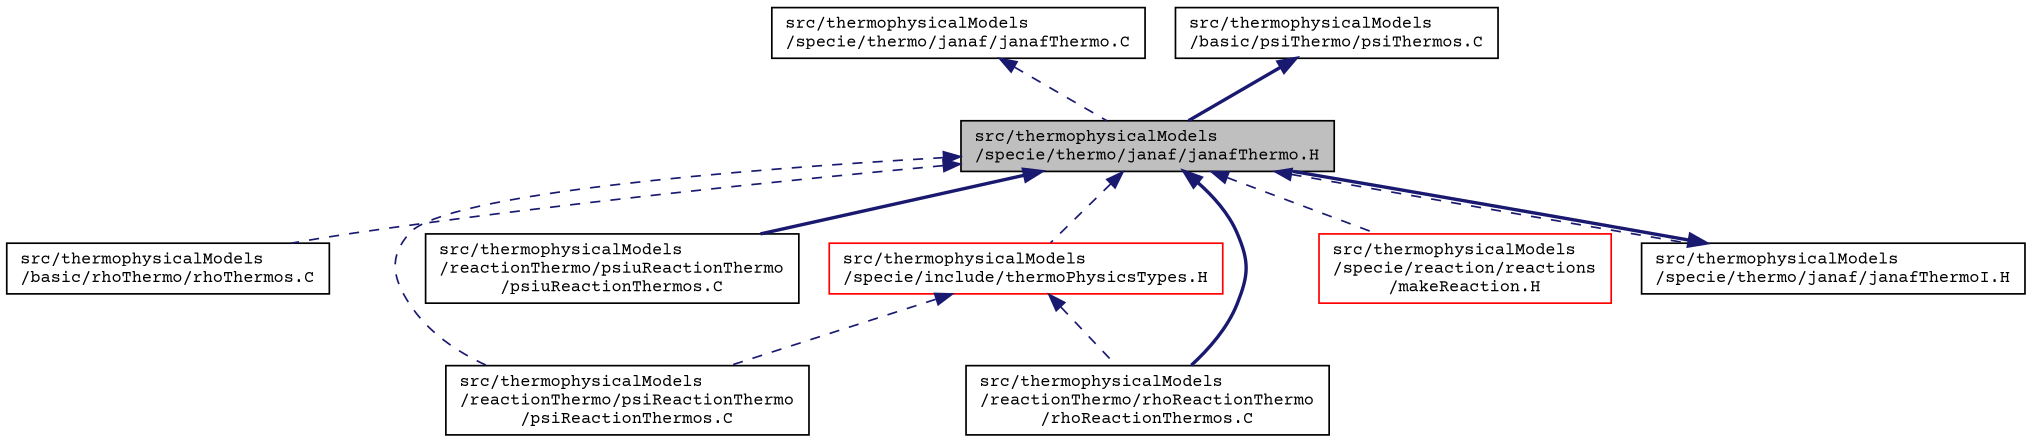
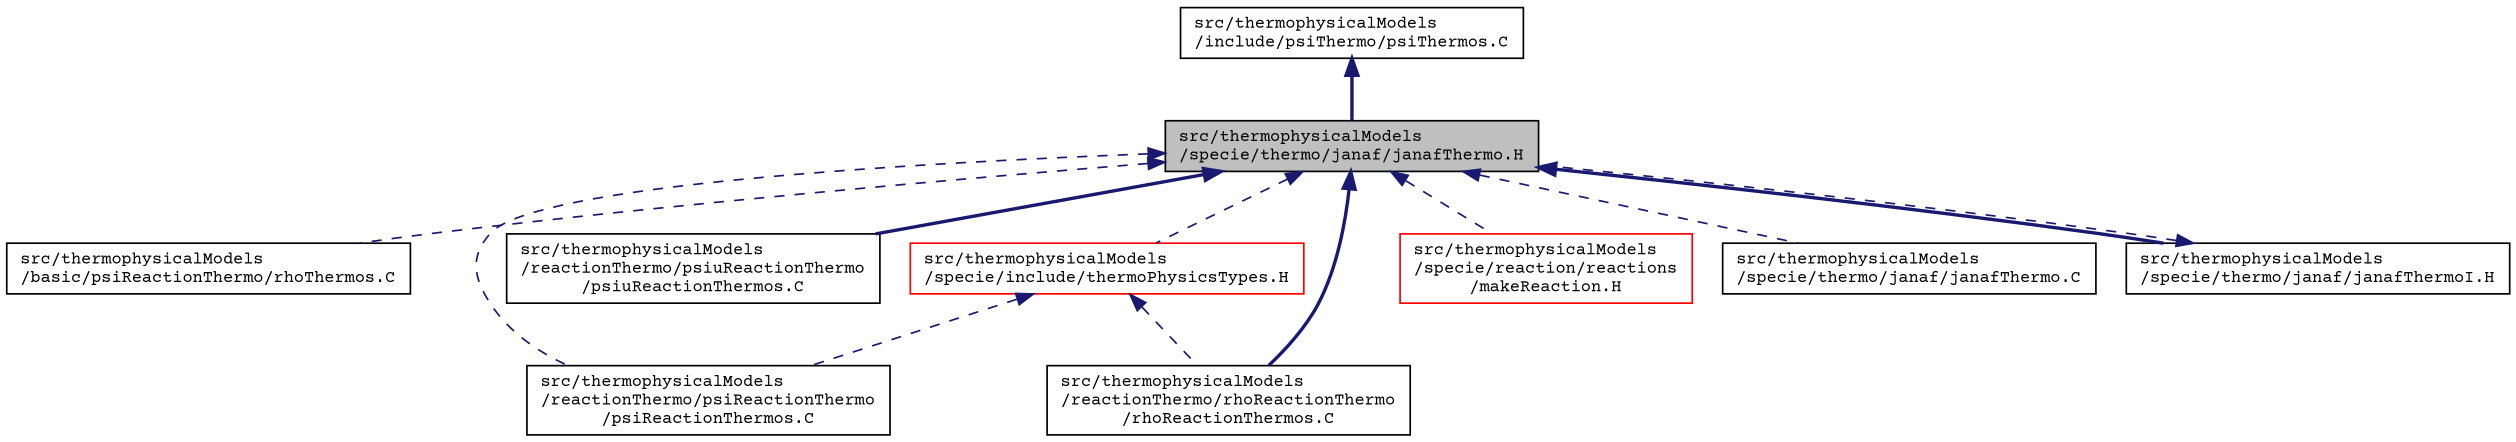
(1337, 33) -> (1352, 33)
(1060, 94) -> (1639, 209)
(1491, 205) -> (1858, 199)
(1489, 209) -> (1860, 203)
(168, 269) -> (209, 269)
